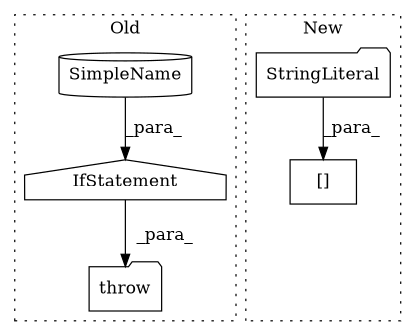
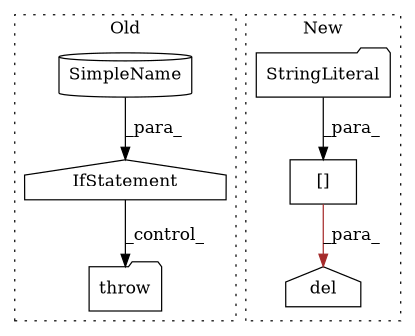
(165, 235) -> (165, 235)
none -> (323, 289)
